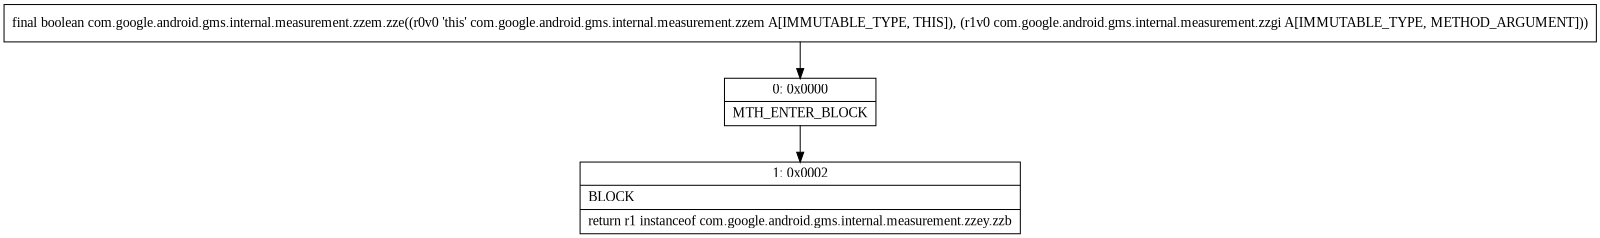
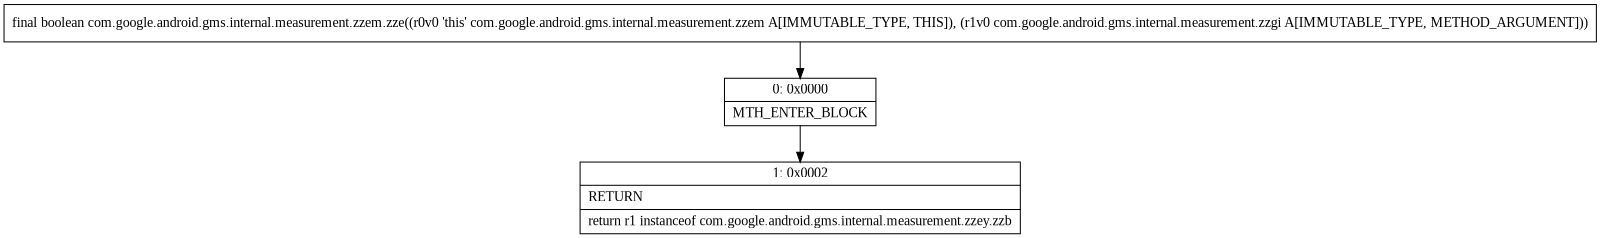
(611, 197) -> (616, 197)
